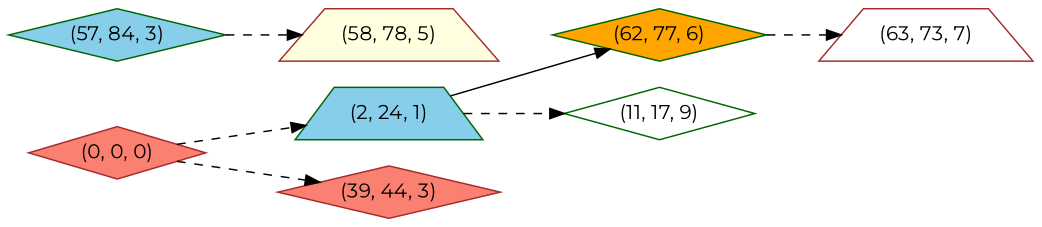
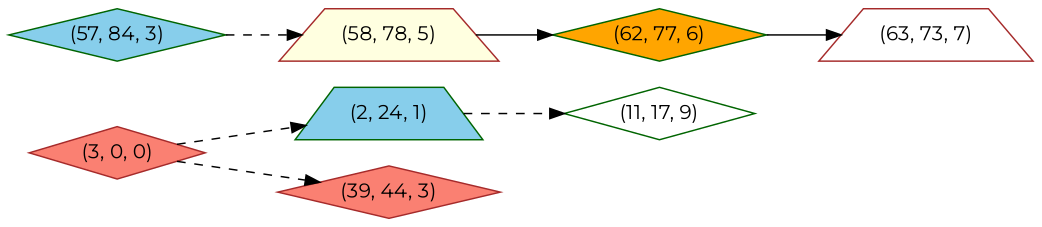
(796, 35) -> (796, 35)
(523, 75) -> (507, 35)
(117, 153) -> (117, 153)
